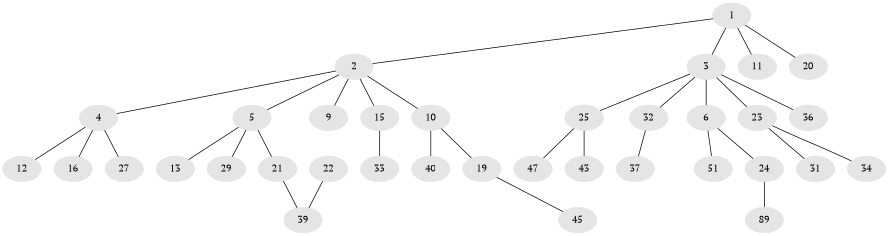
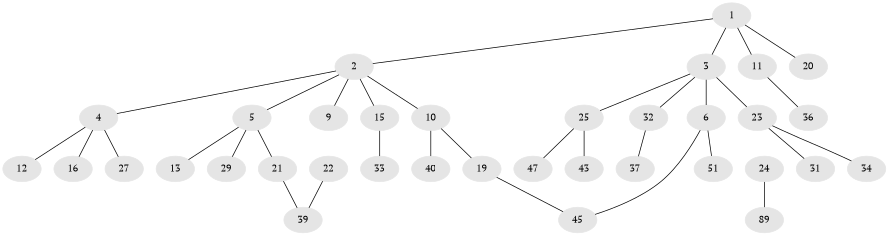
(757, 92) -> (783, 92)
(735, 143) -> (657, 184)
